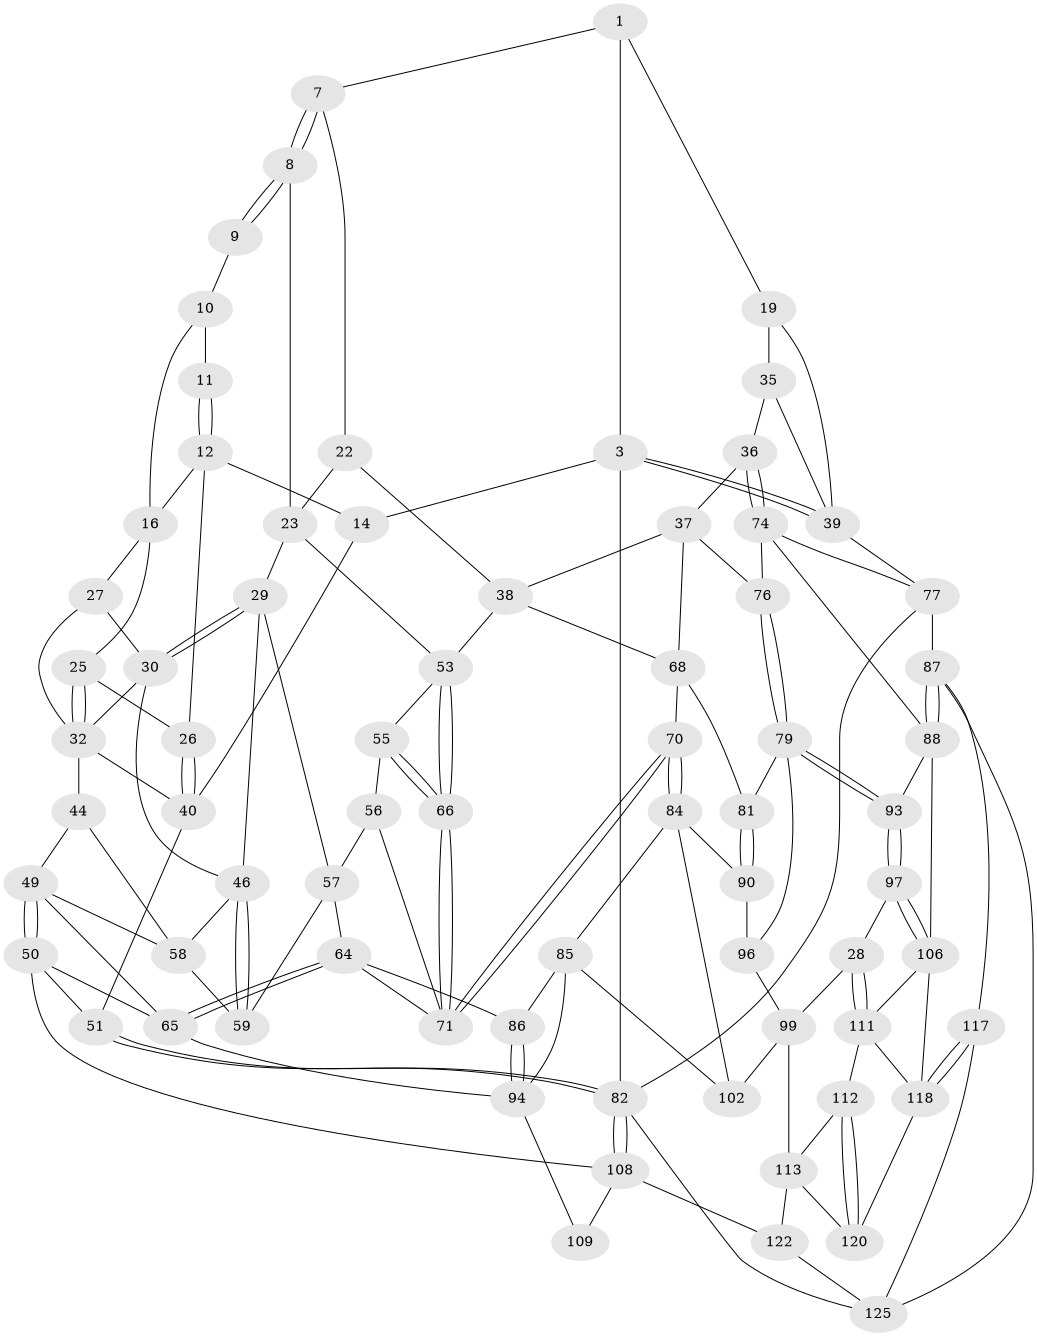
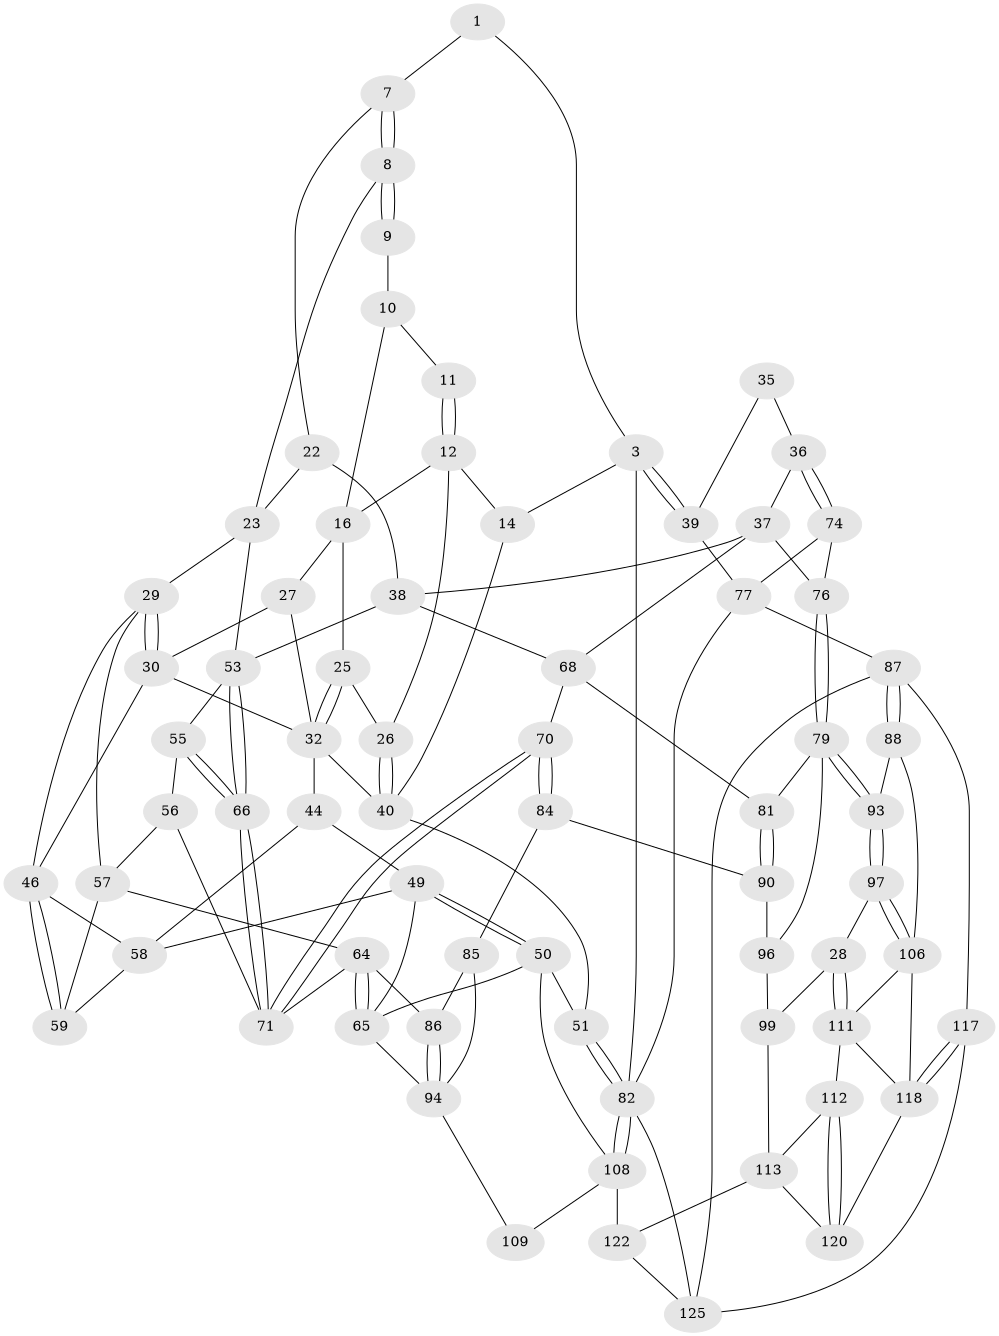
(769, 309) -> none
(847, 632) -> none
(732, 1099) -> none
